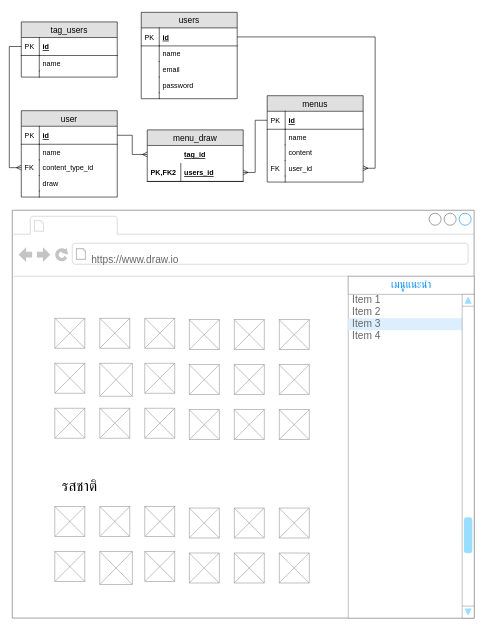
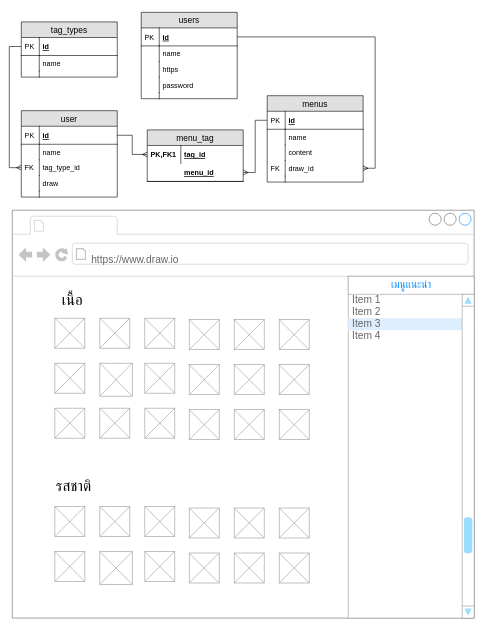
(69, 30) -> (69, 30)
(171, 70) -> (173, 70)
(195, 138) -> (195, 138)
none -> (164, 155)
(72, 168) -> (64, 168)
(302, 169) -> (302, 169)
(164, 173) -> none
(199, 173) -> (197, 173)
none -> (130, 299)
(130, 485) -> (124, 485)
